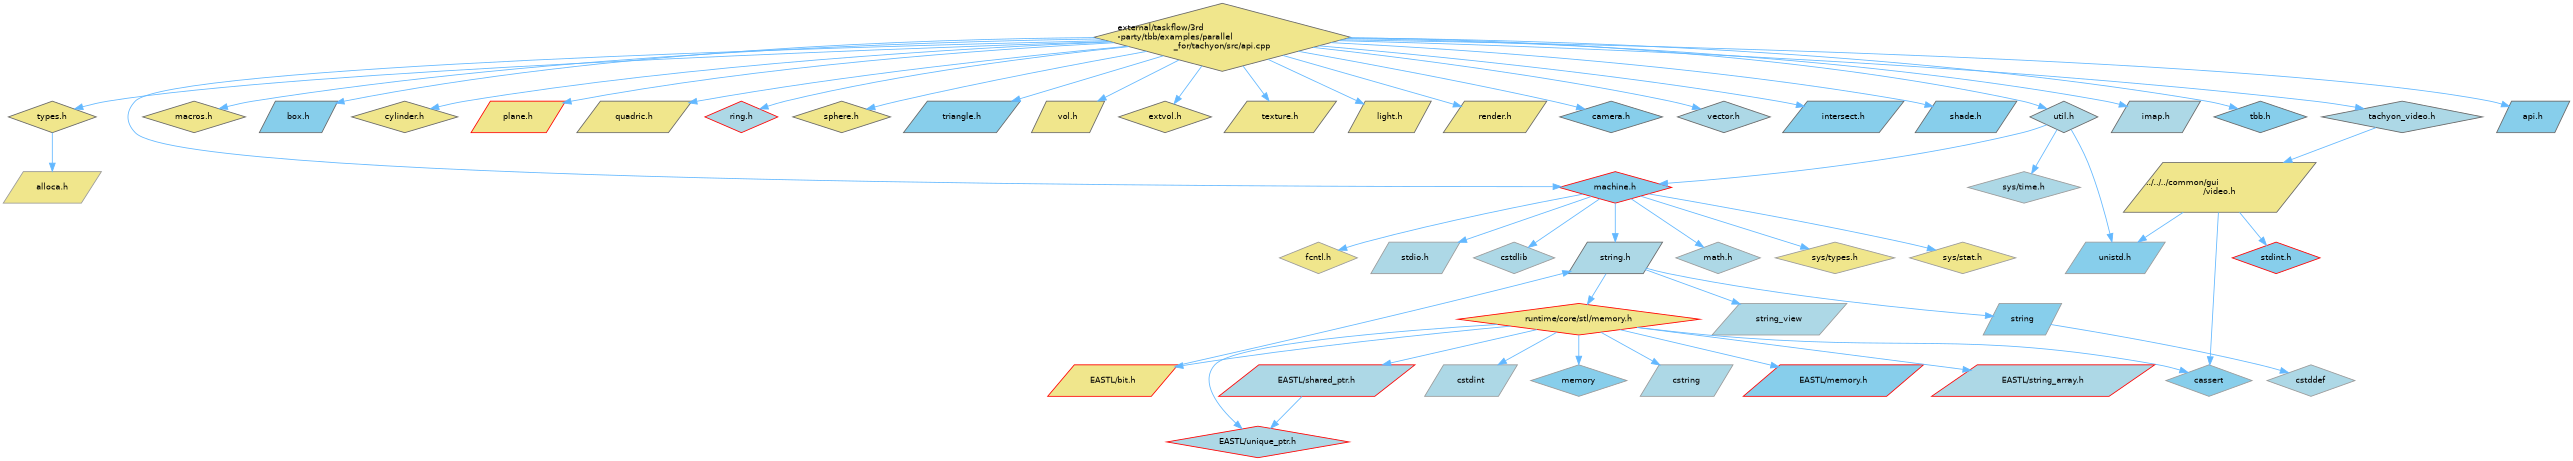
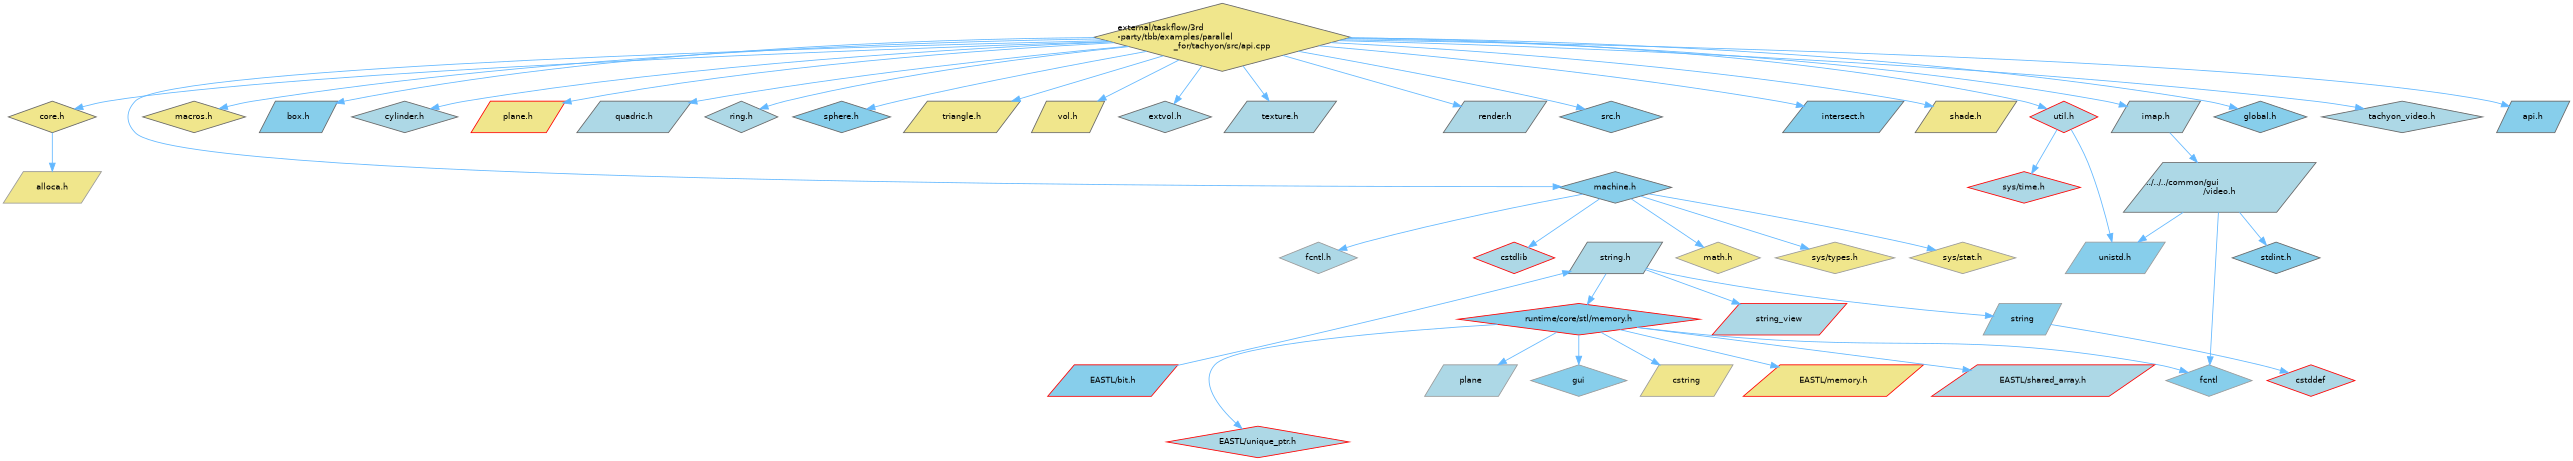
(52, 117) -> (52, 117)
(405, 117) -> (405, 117)
(634, 117) -> (634, 117)
(741, 117) -> (741, 117)
(842, 117) -> (842, 117)
(962, 117) -> (962, 117)
(1165, 117) -> (1165, 117)
(1280, 117) -> (1280, 117)
(1390, 117) -> none
(1495, 117) -> (1495, 117)
(1611, 117) -> (1611, 117)
(1724, 117) -> none
(1966, 117) -> (1966, 117)
(2064, 117) -> (2064, 117)
(2260, 117) -> (2260, 117)
(2334, 144) -> (2181, 144)
(1859, 163) -> none
(1615, 187) -> (1615, 187)
(2024, 187) -> (2024, 187)
(2220, 187) -> (2220, 187)
(1615, 218) -> none
(1318, 258) -> (1318, 258)
(1415, 258) -> none
(1514, 258) -> (1514, 258)
(1718, 258) -> (1718, 258)
(2276, 258) -> (2276, 258)
(1579, 319) -> (1579, 319)
(1779, 319) -> (1779, 319)
(1346, 343) -> none
(1113, 381) -> (1113, 381)
(1317, 381) -> none
(1471, 381) -> (1471, 381)
(1579, 381) -> (1579, 381)
(1687, 381) -> (1687, 381)
(1833, 381) -> (1833, 381)
(2043, 381) -> (2043, 381)
(2209, 381) -> (2209, 381)
(2311, 381) -> (2311, 381)
